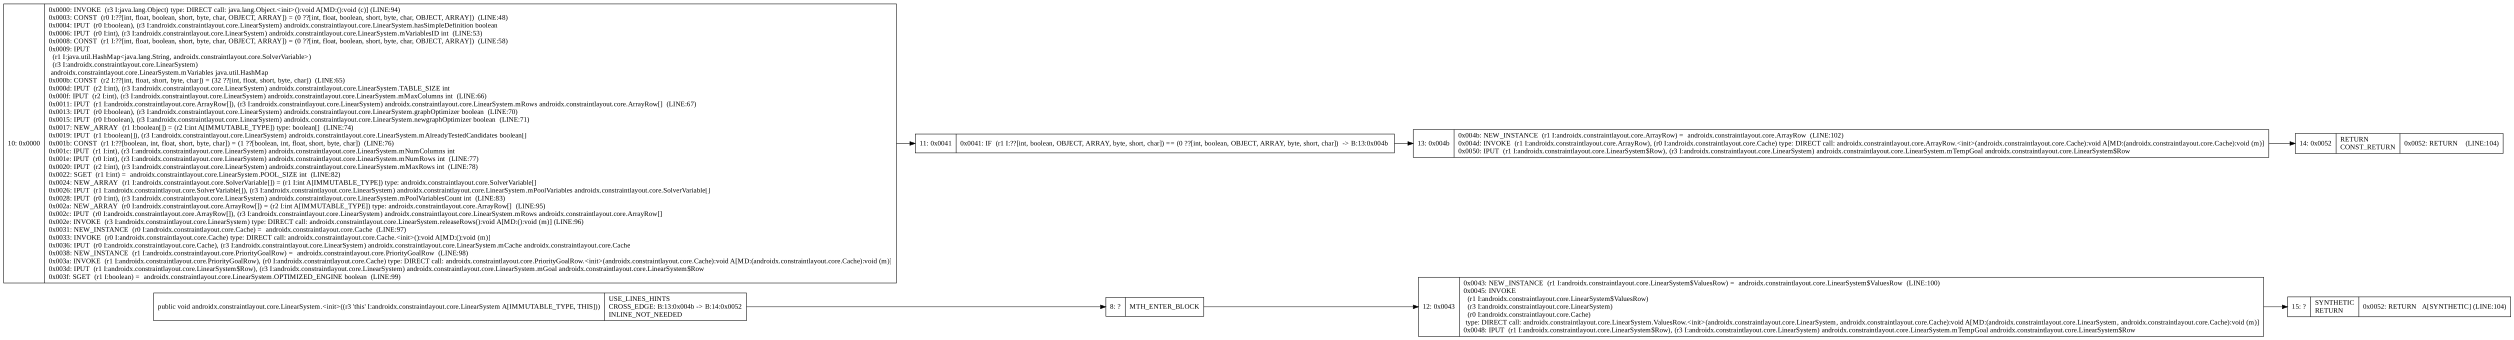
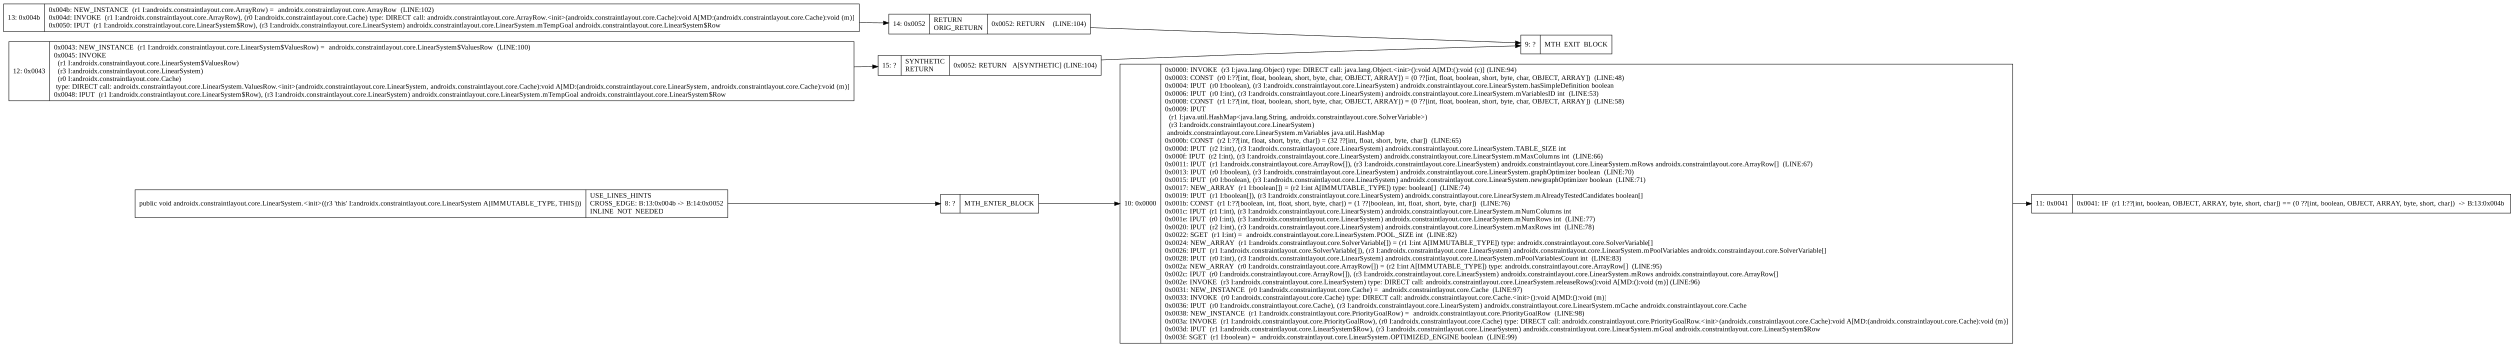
none -> (1566, 45)
(1401, 143) -> none
(2368, 147) -> (958, 28)
(1308, 307) -> (1077, 204)
